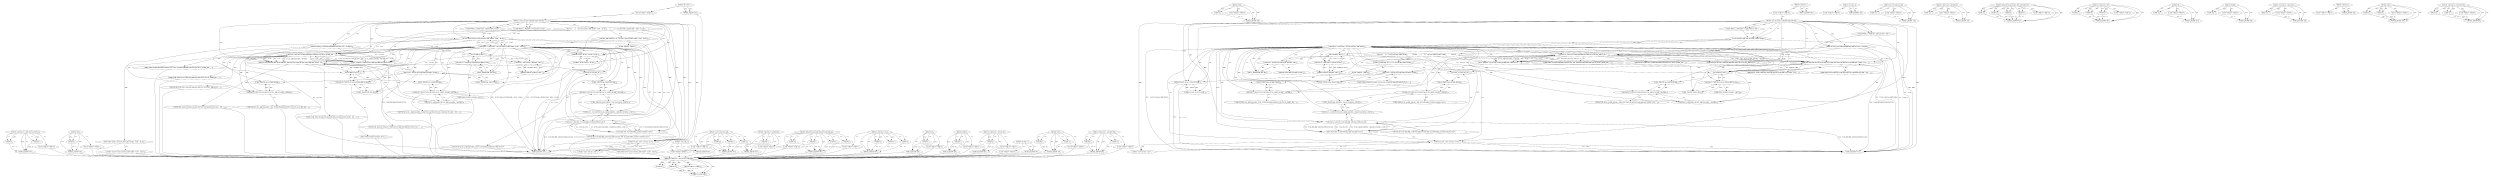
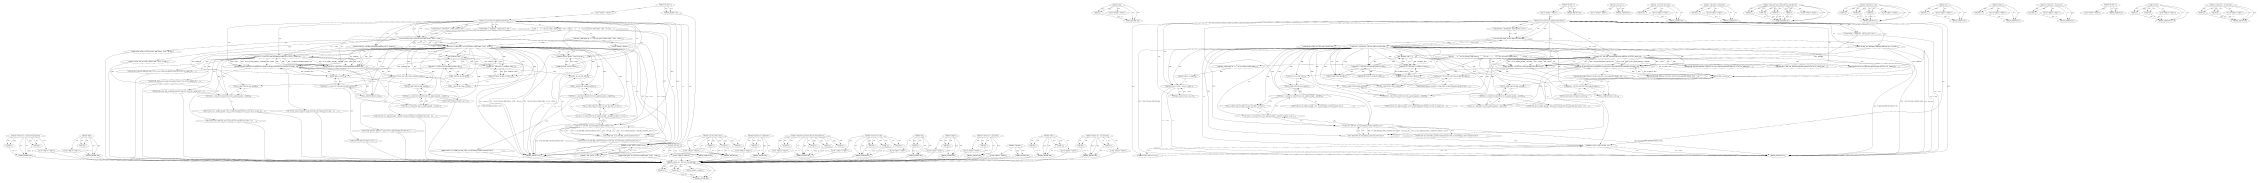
none -> (1319, 47)
(125, 146) -> (277, 46)
